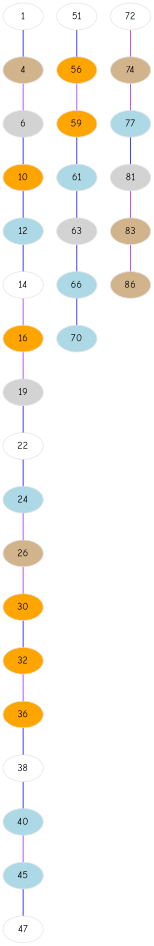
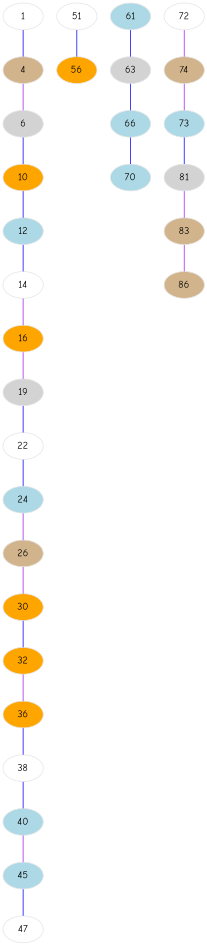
(77, 124) -> none
(131, 124) -> (184, 124)
